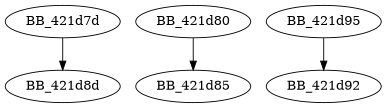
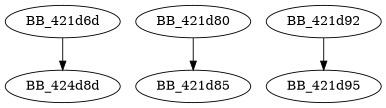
(63, 22) -> (63, 22)
(324, 50) -> (324, 50)
(63, 86) -> (63, 86)
